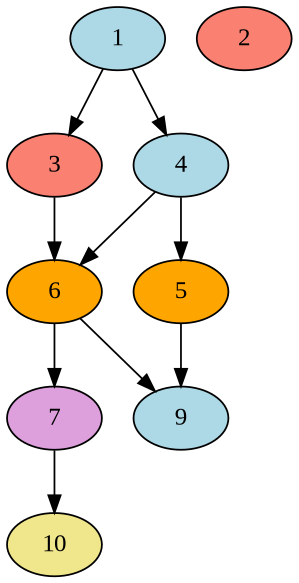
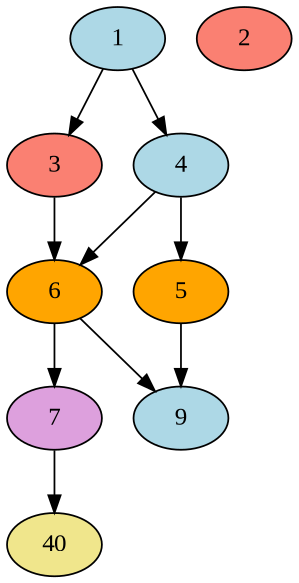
(54, 545) -> (54, 545)
